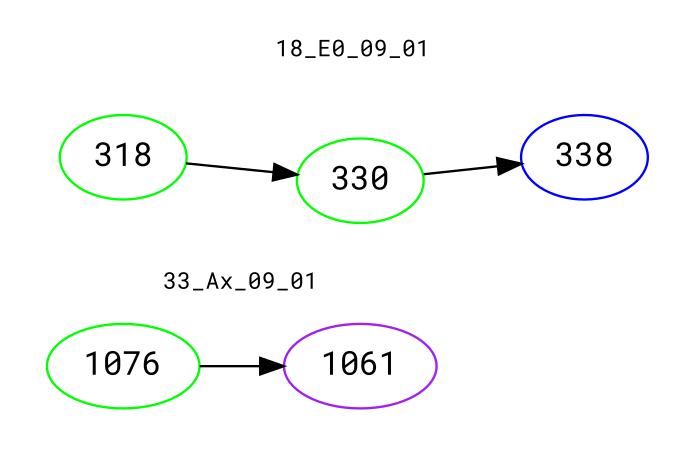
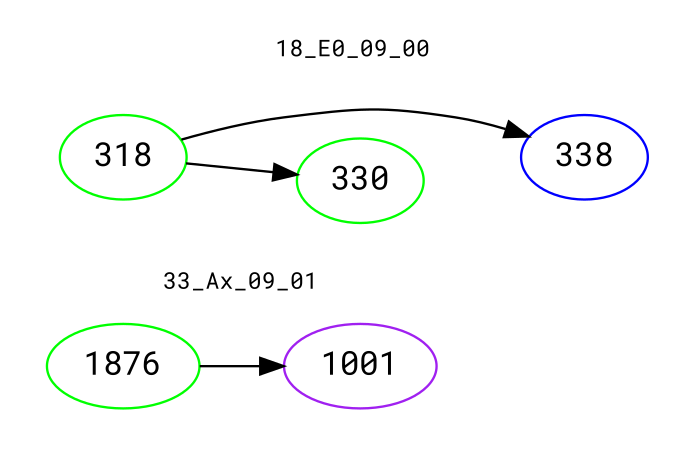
(354, 50) -> (354, 50)
(461, 170) -> (343, 111)
(123, 366) -> (123, 366)
(360, 366) -> (360, 366)
